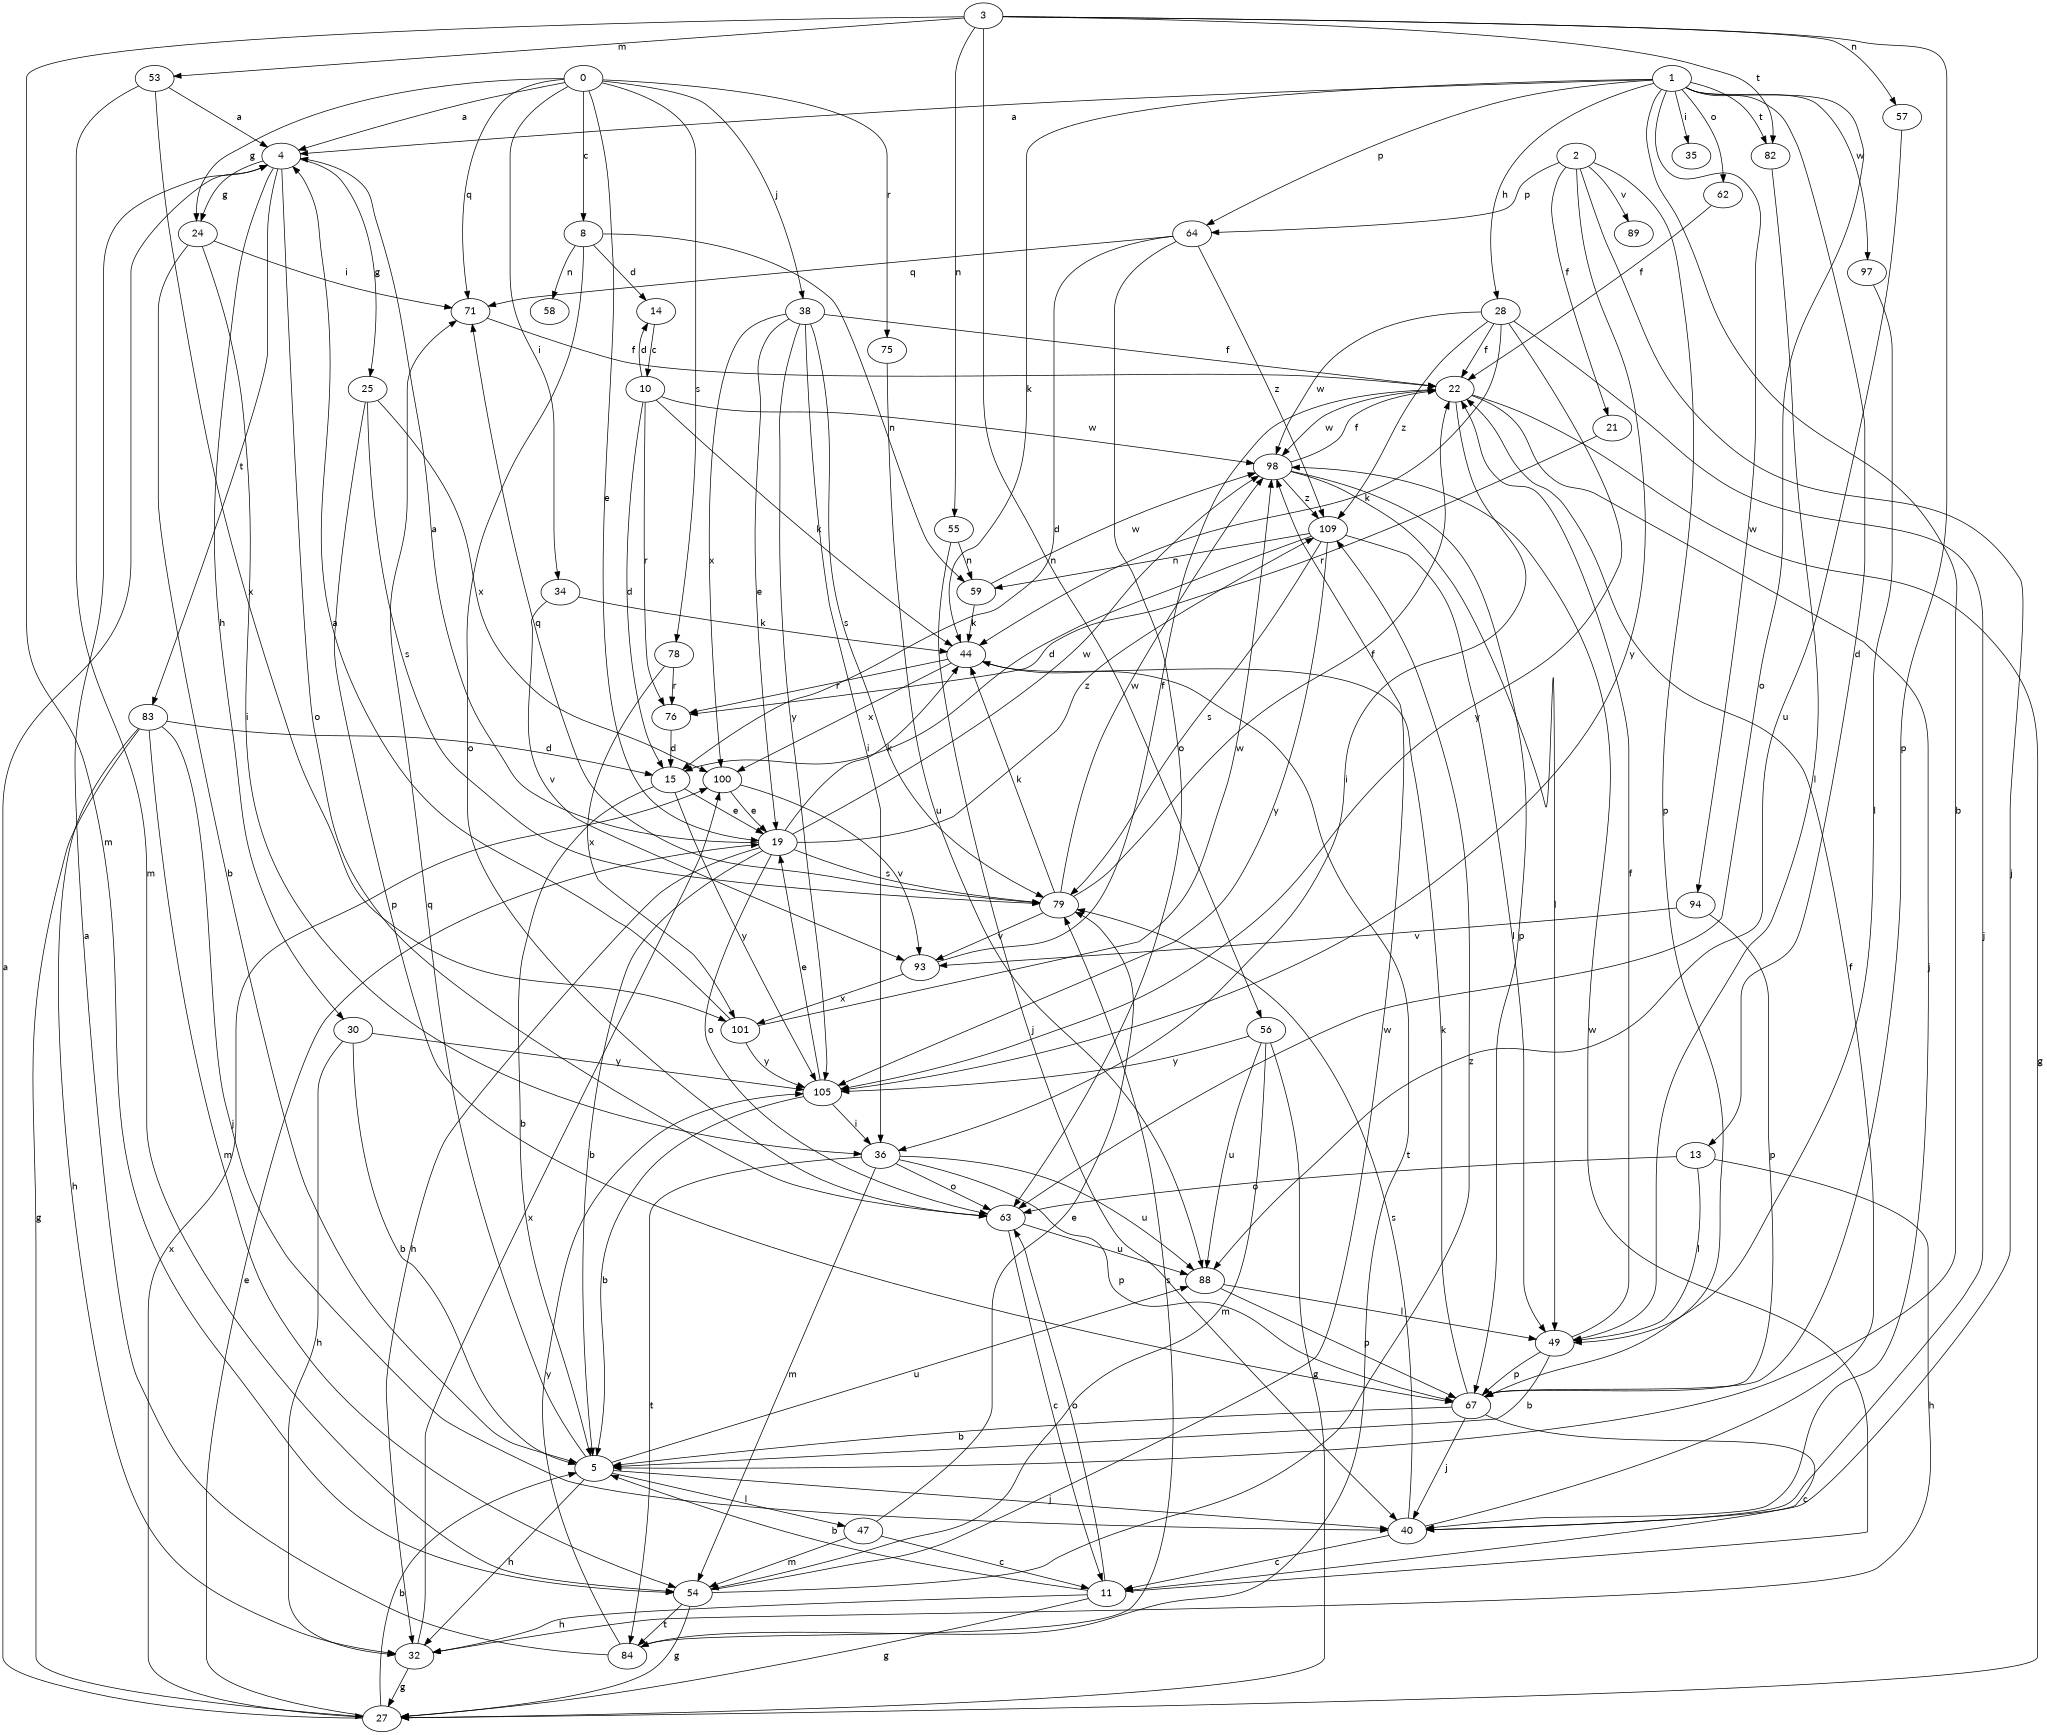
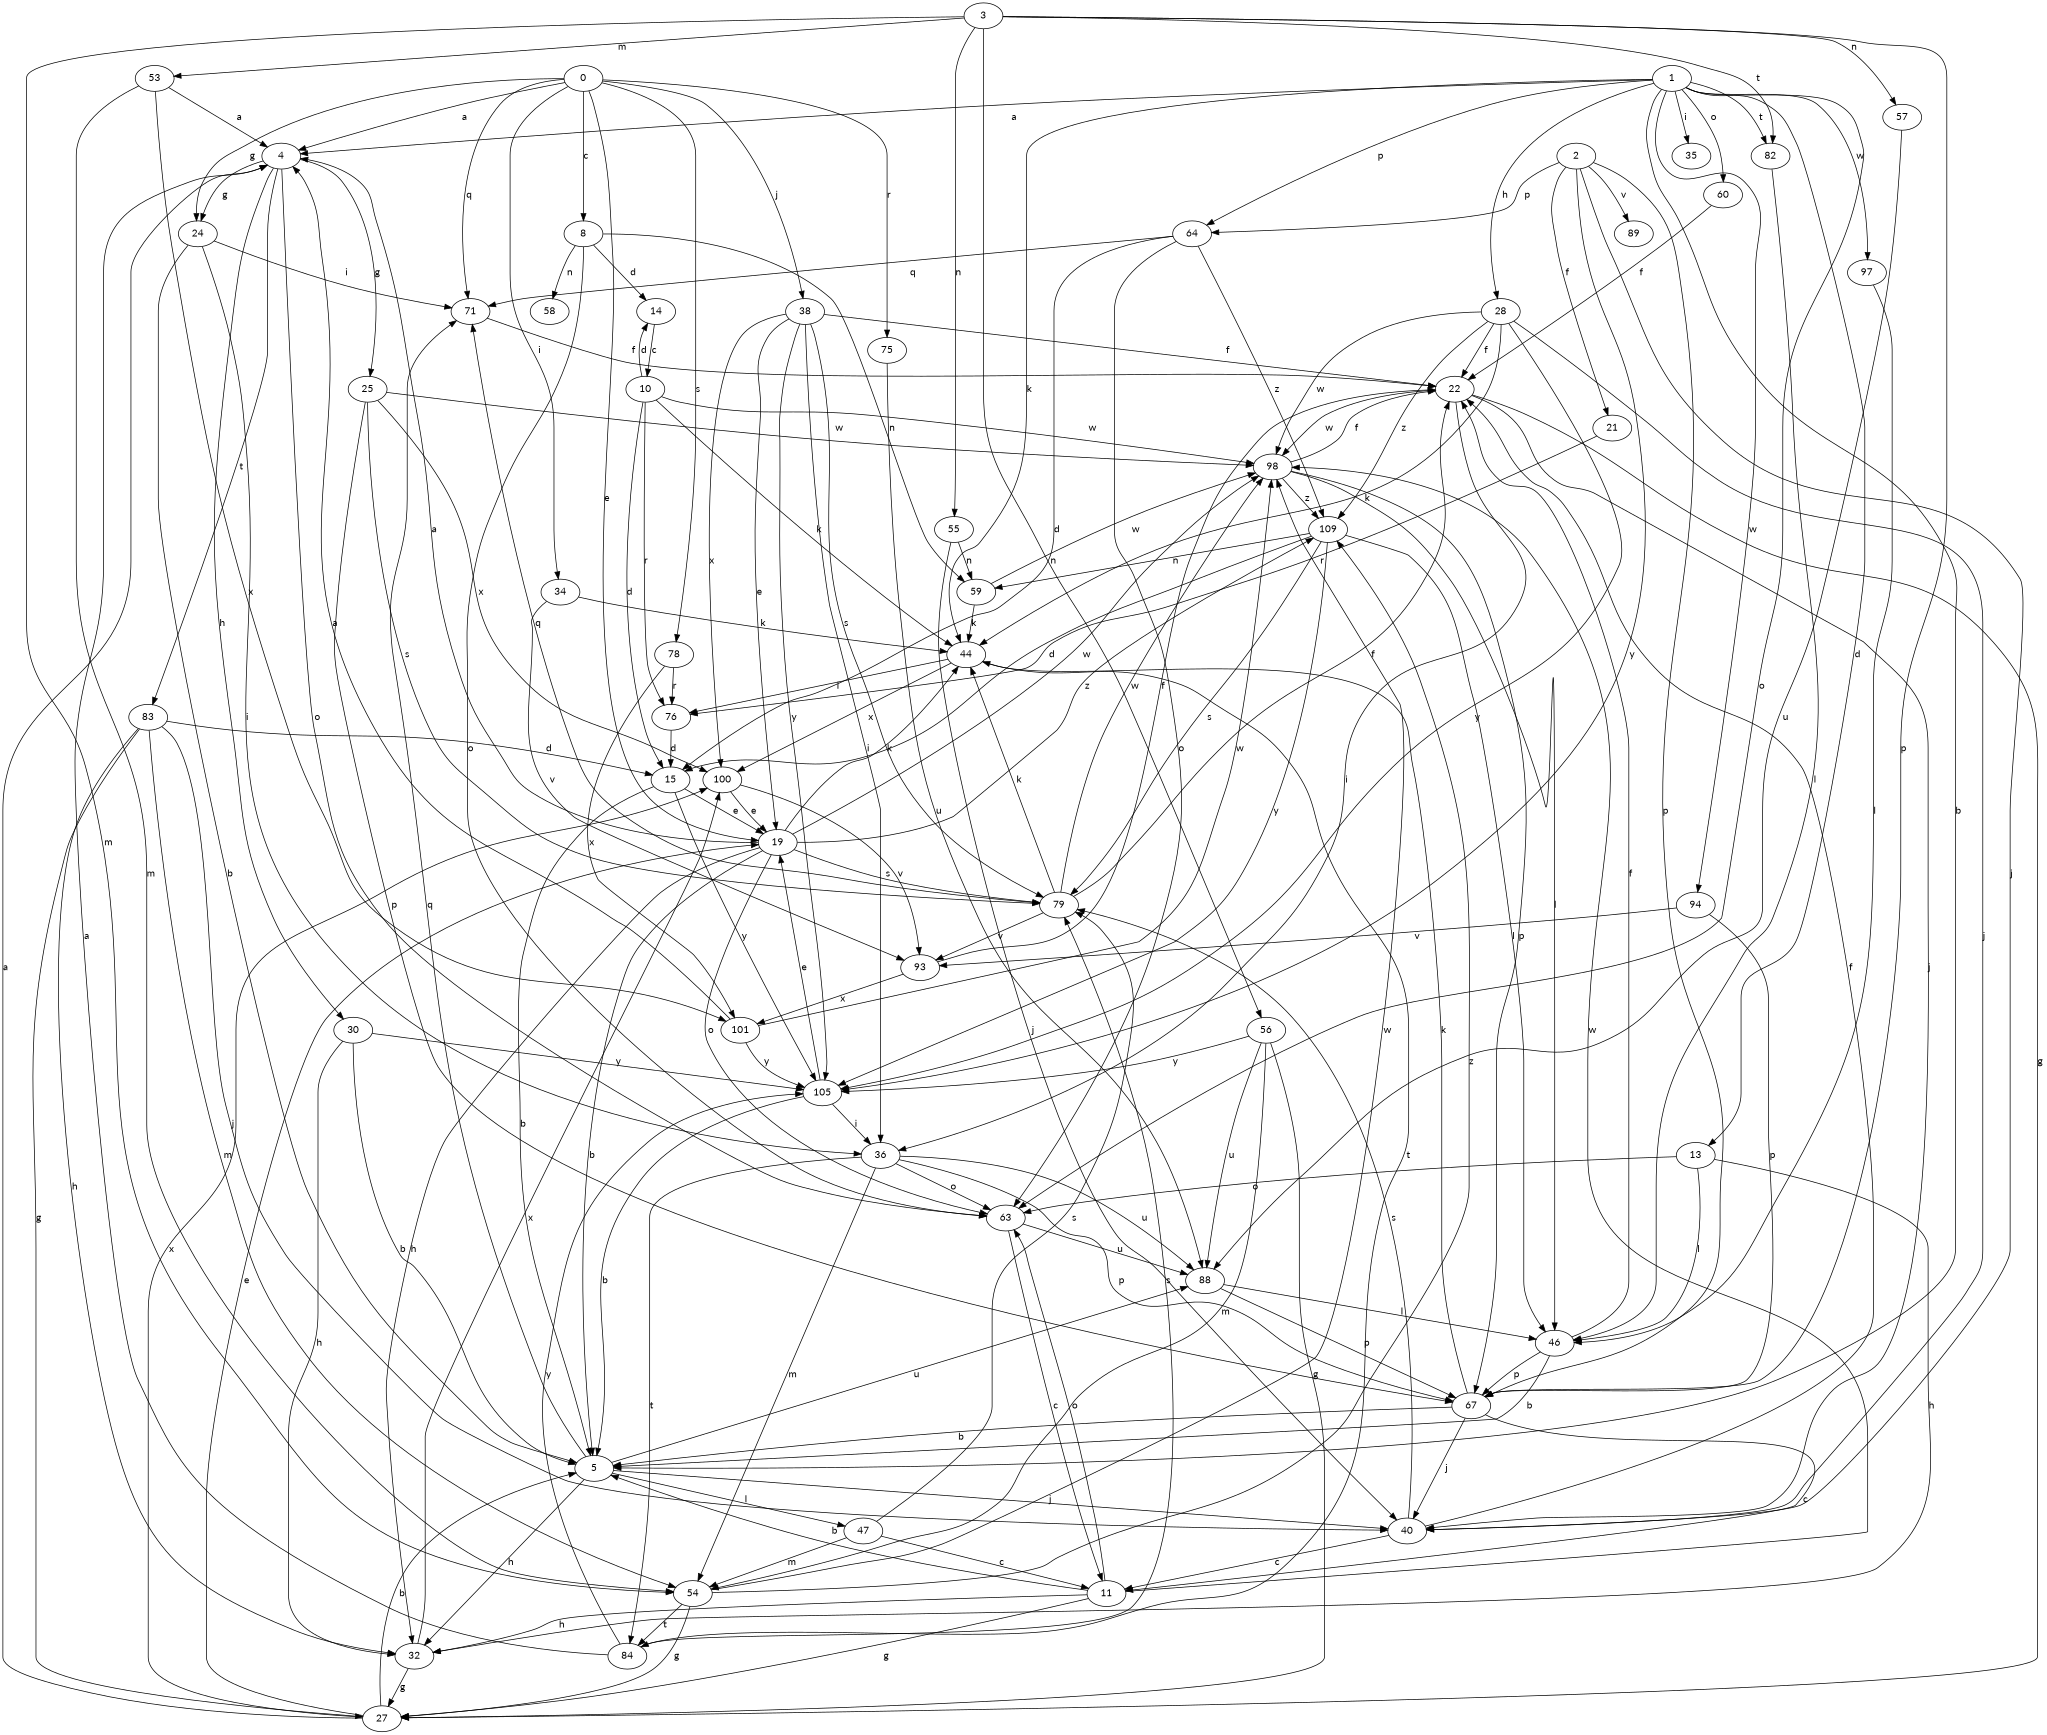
(1723, 195) -> (1723, 195)
none -> (794, 437)
(838, 686) -> (838, 686)
(1074, 1218) -> (1074, 1218)
(1555, 1343) -> (1555, 1343)
